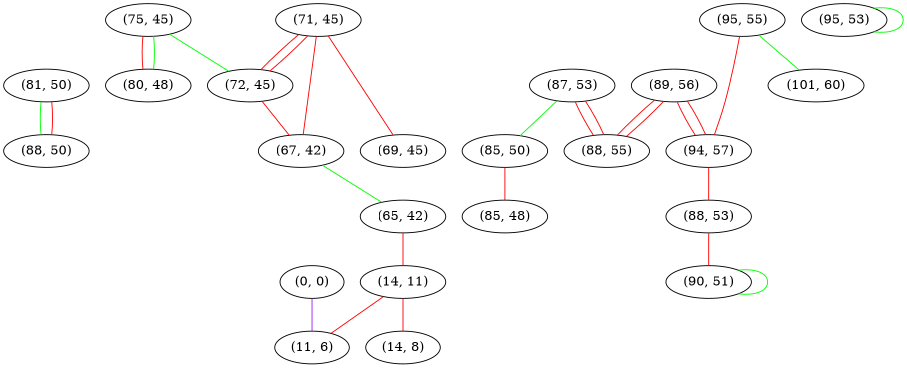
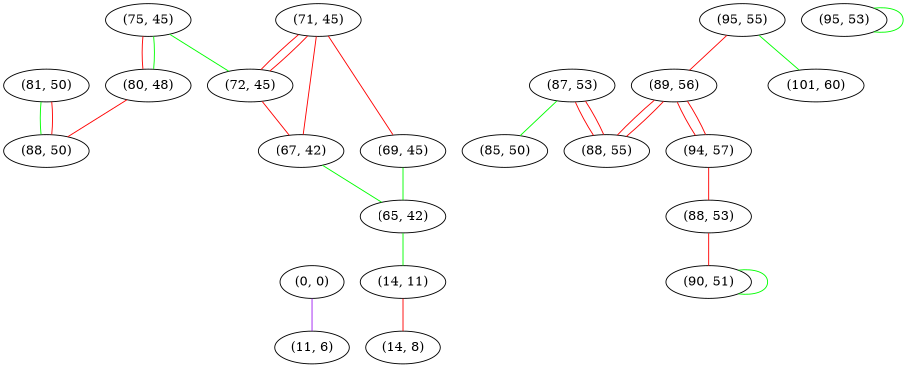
(729, 86) -> (708, 53)
none -> (97, 118)
none -> (403, 184)
(505, 217) -> none
(403, 249) -> (403, 249)
(357, 315) -> none
